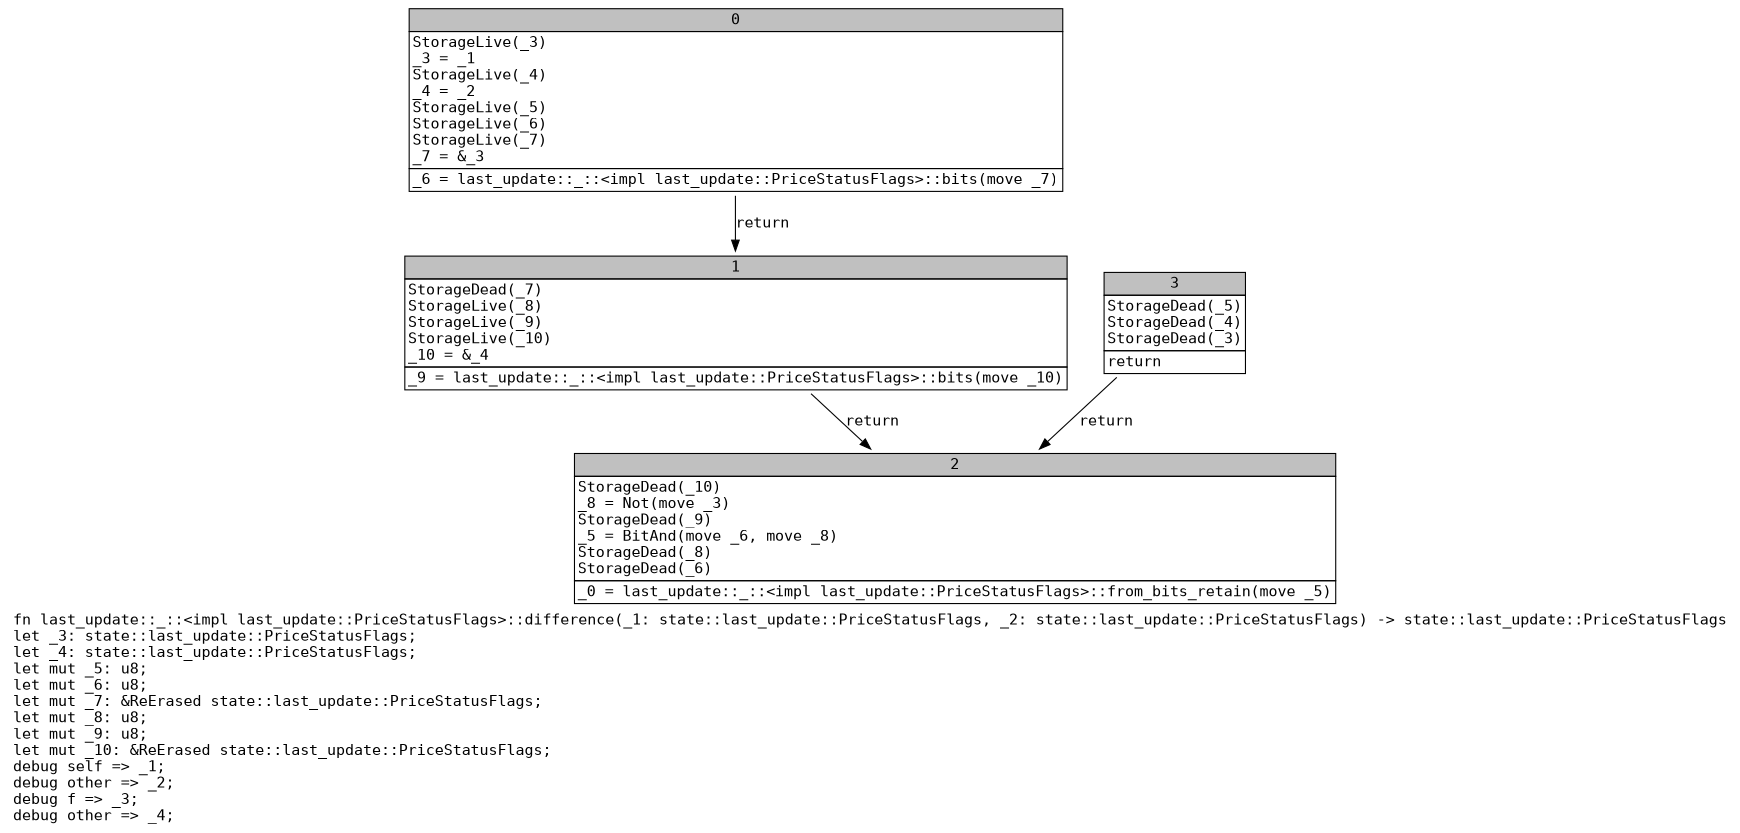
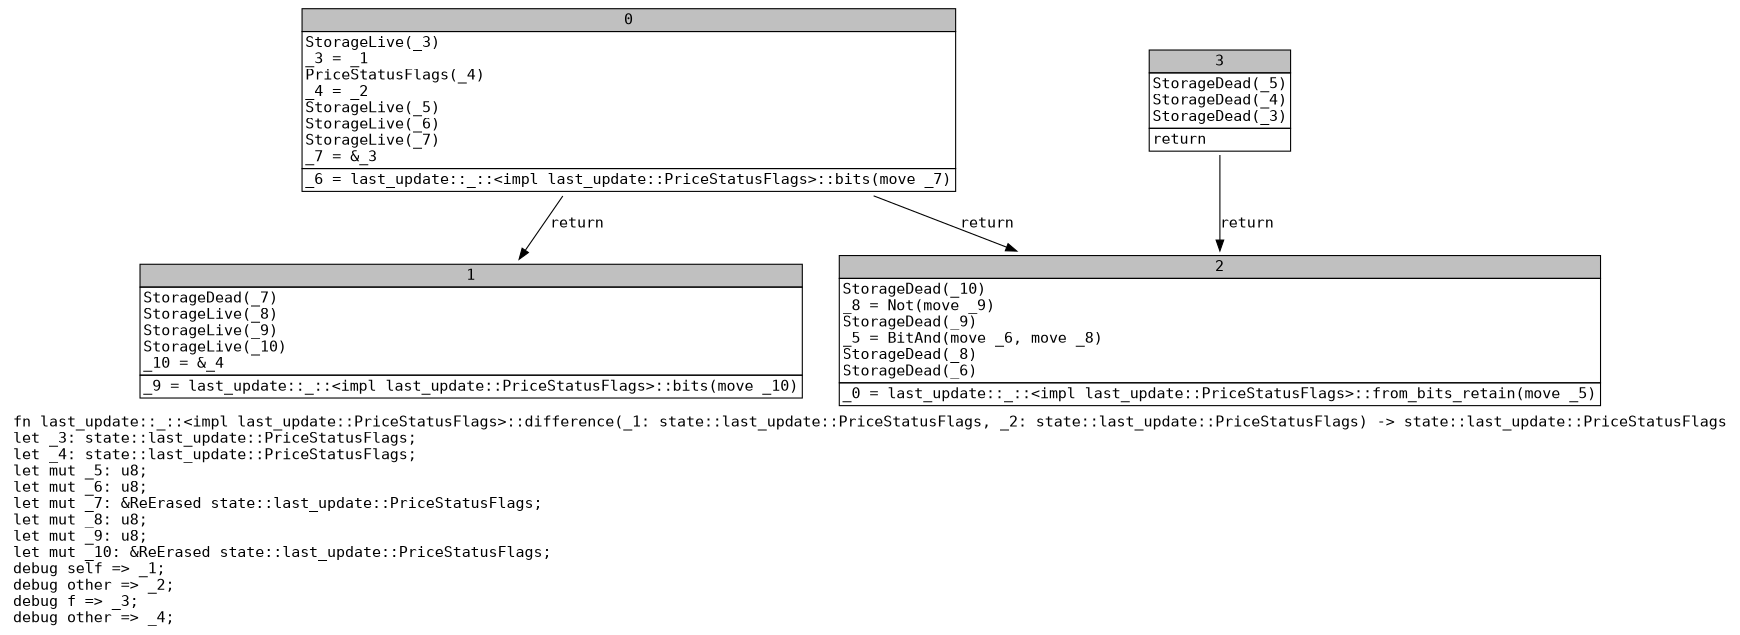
(480, 75) -> (396, 75)
(837, 418) -> (940, 221)
(654, 504) -> (919, 306)
